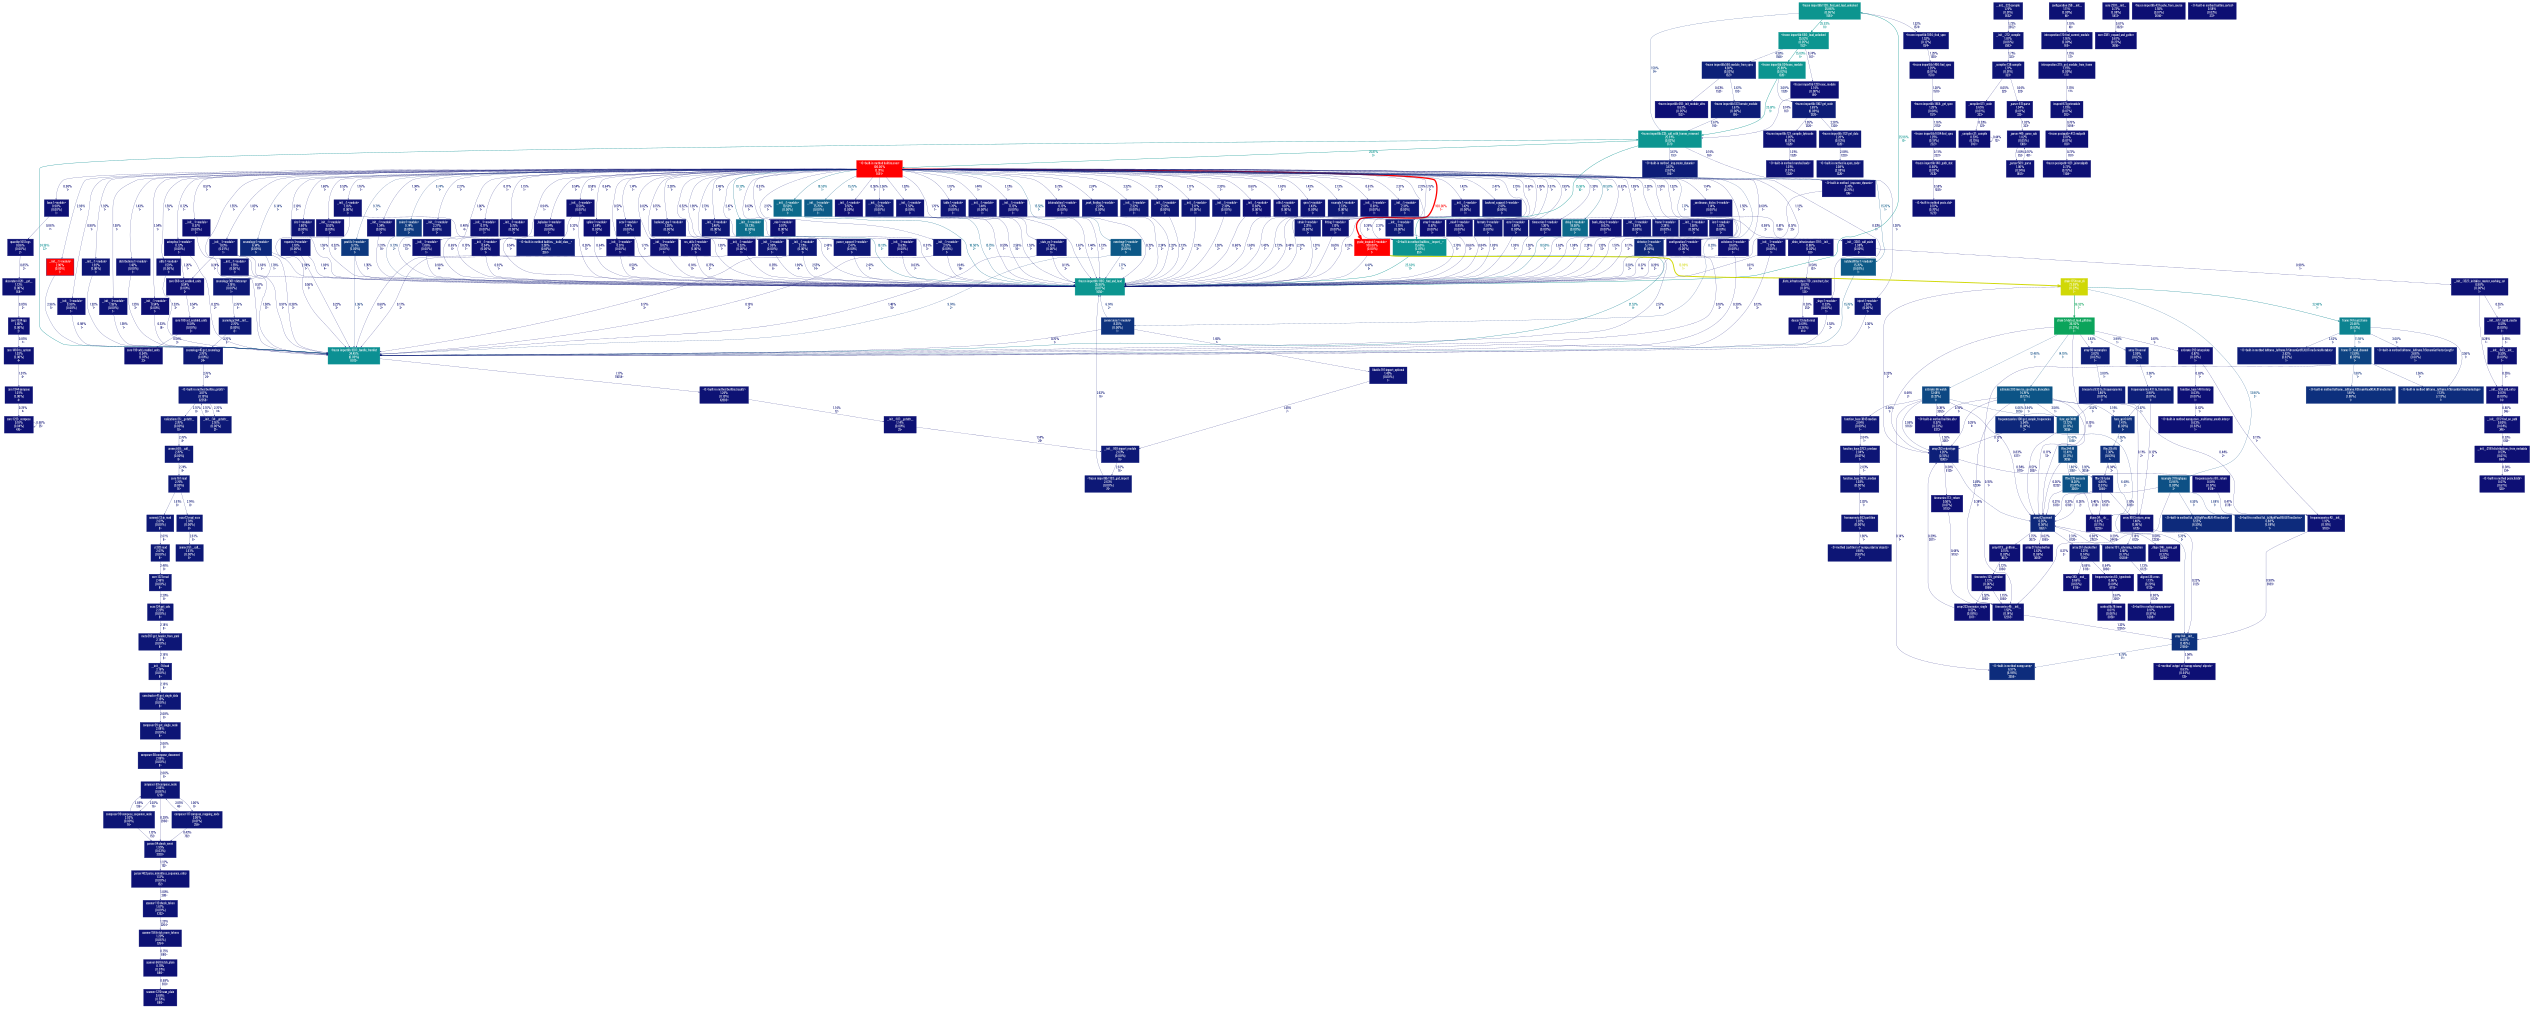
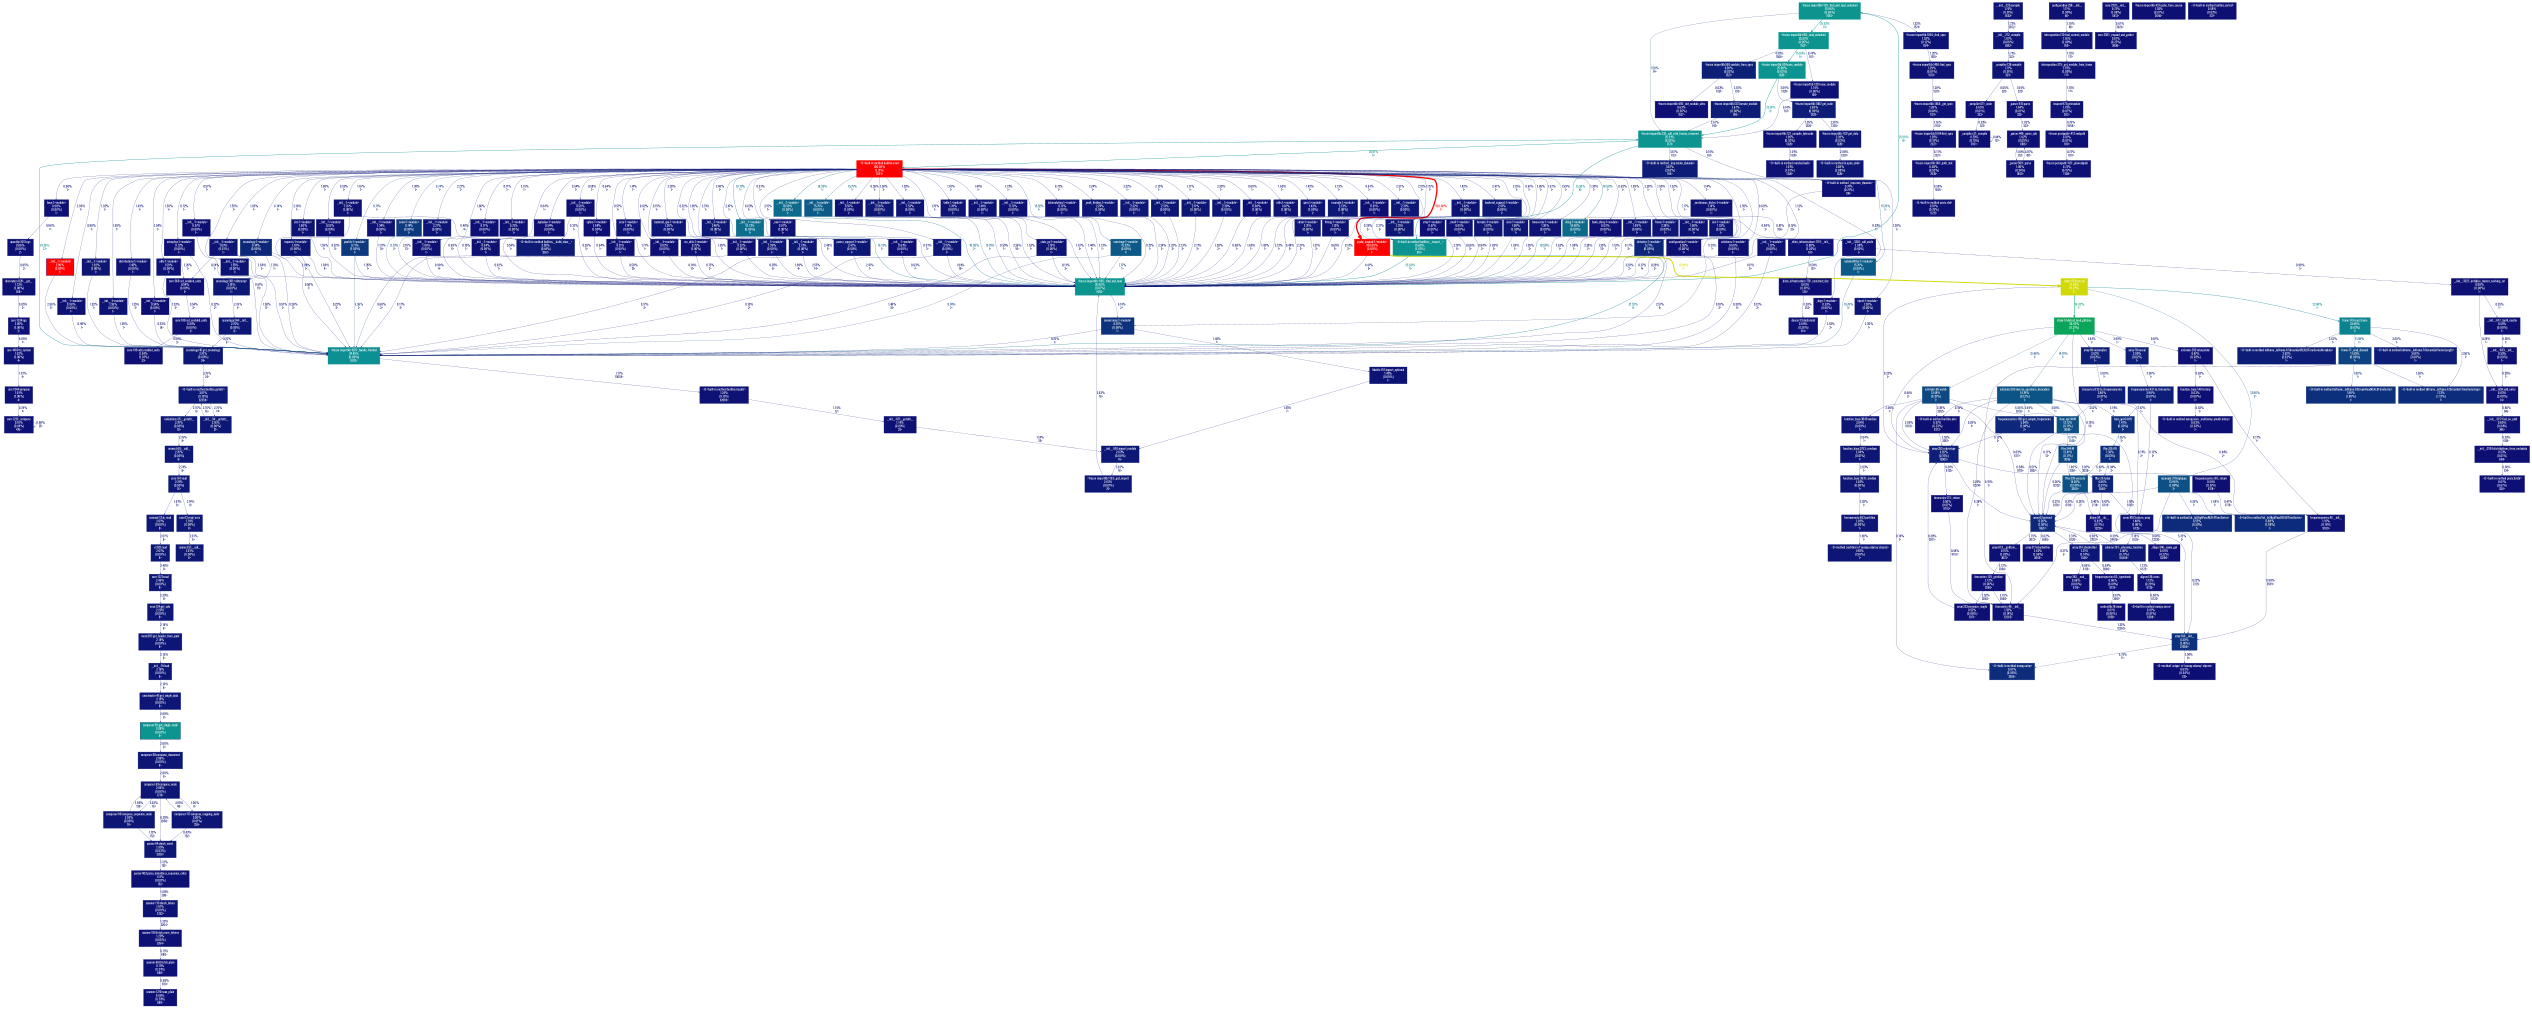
(1102, 308) -> (1116, 305)
(2124, 495) -> (2094, 468)
(160, 731) -> (160, 731)
